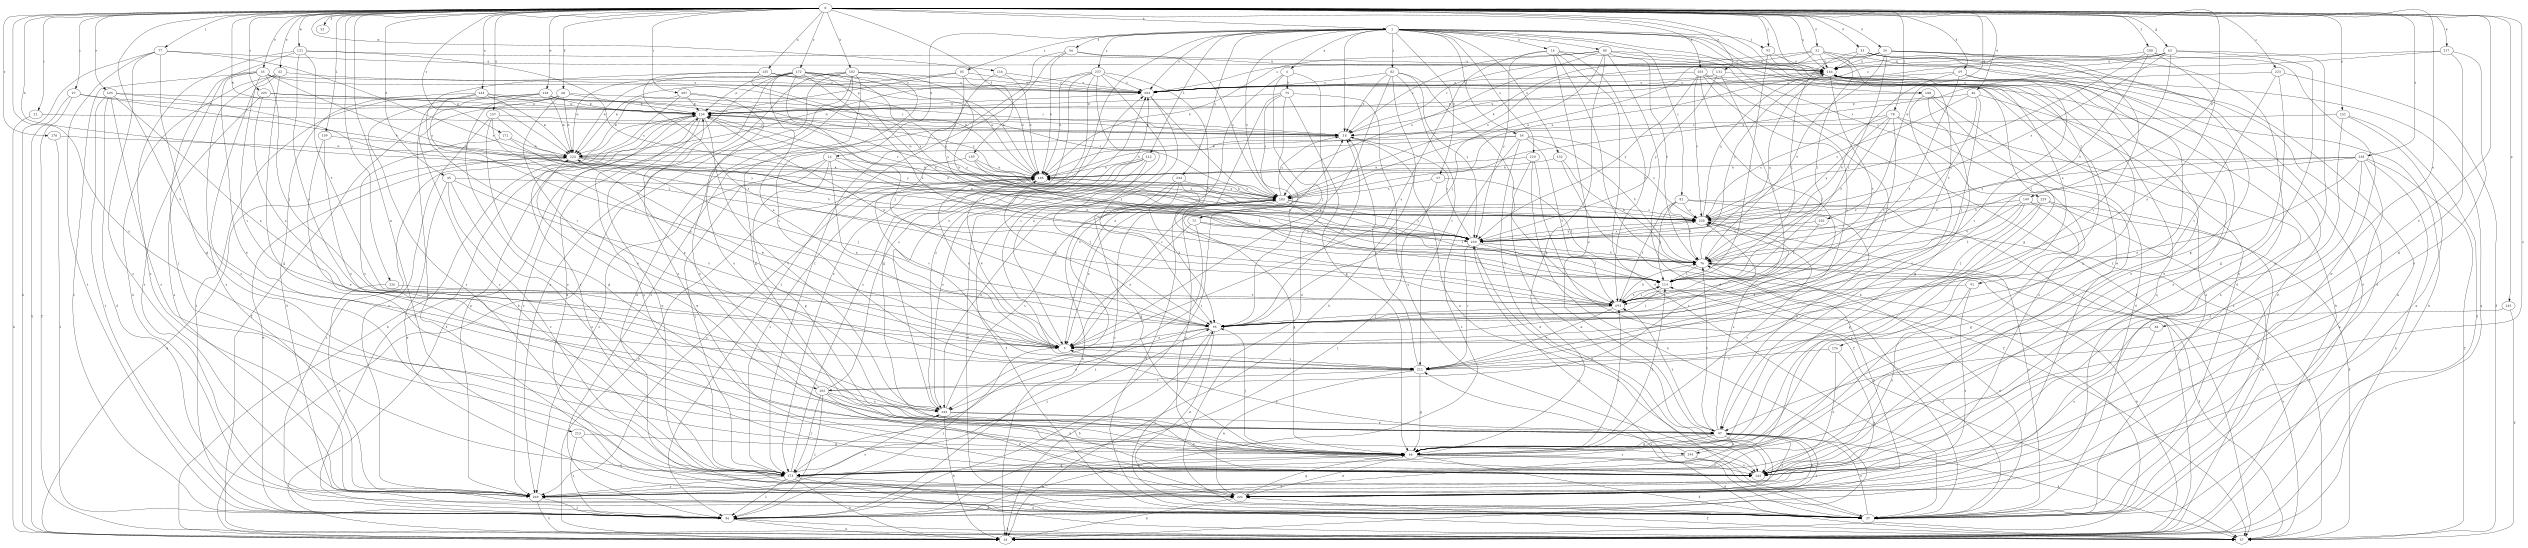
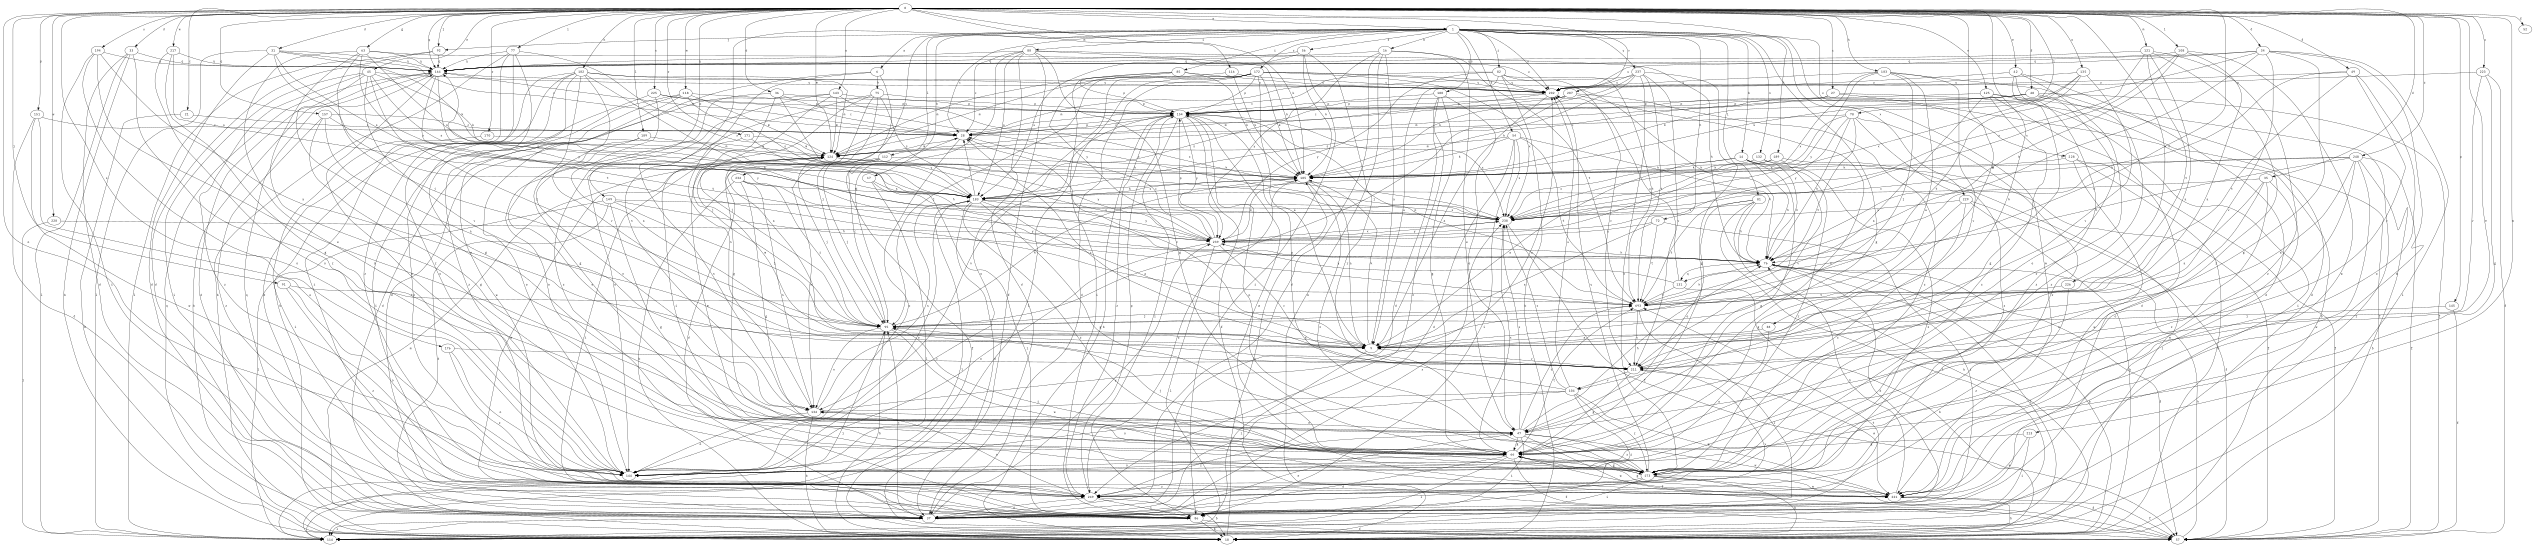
(813, 39) -> (1351, 36)
(1769, 172) -> (1719, 265)
(1723, 450) -> (707, 397)
